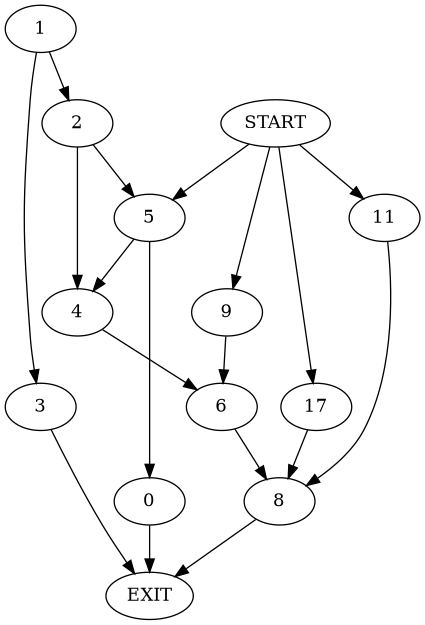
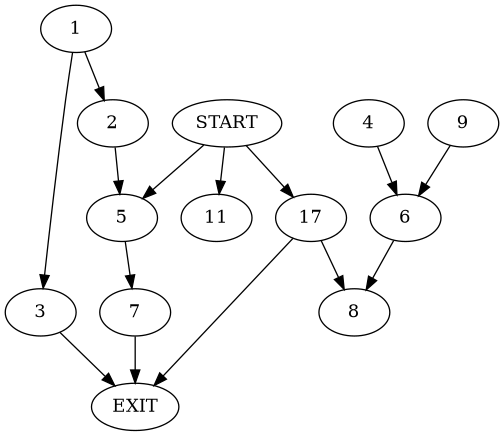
(77, 211) -> none
(253, 211) -> none
(118, 260) -> none
(384, 371) -> none
(150, 501) -> (135, 312)
(221, 544) -> (228, 307)
